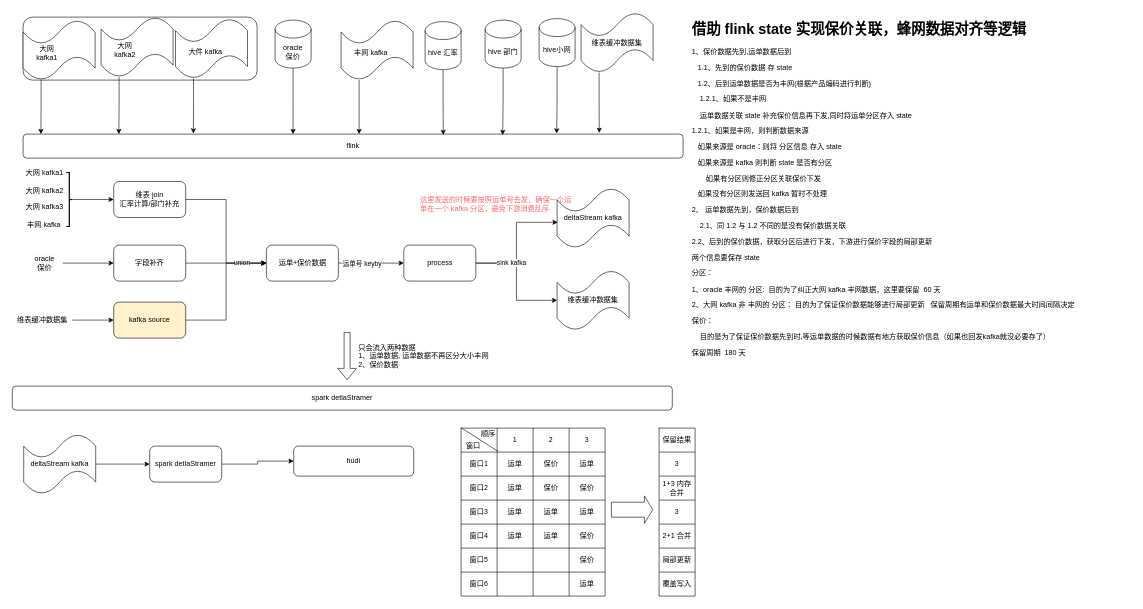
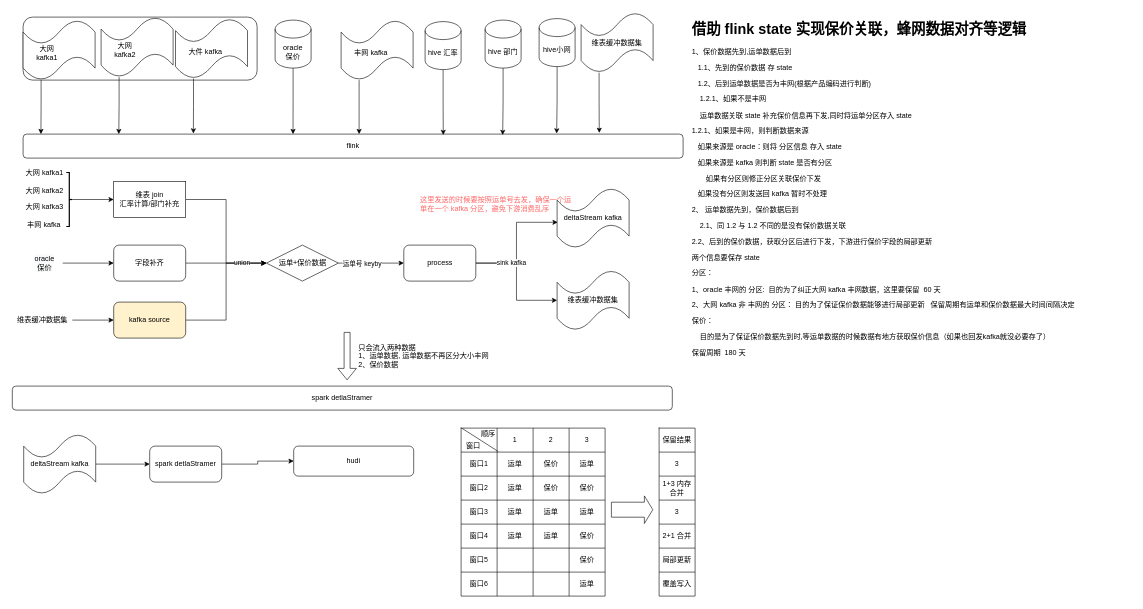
(150, 200) -> (150, 200)
(302, 263) -> (302, 263)
